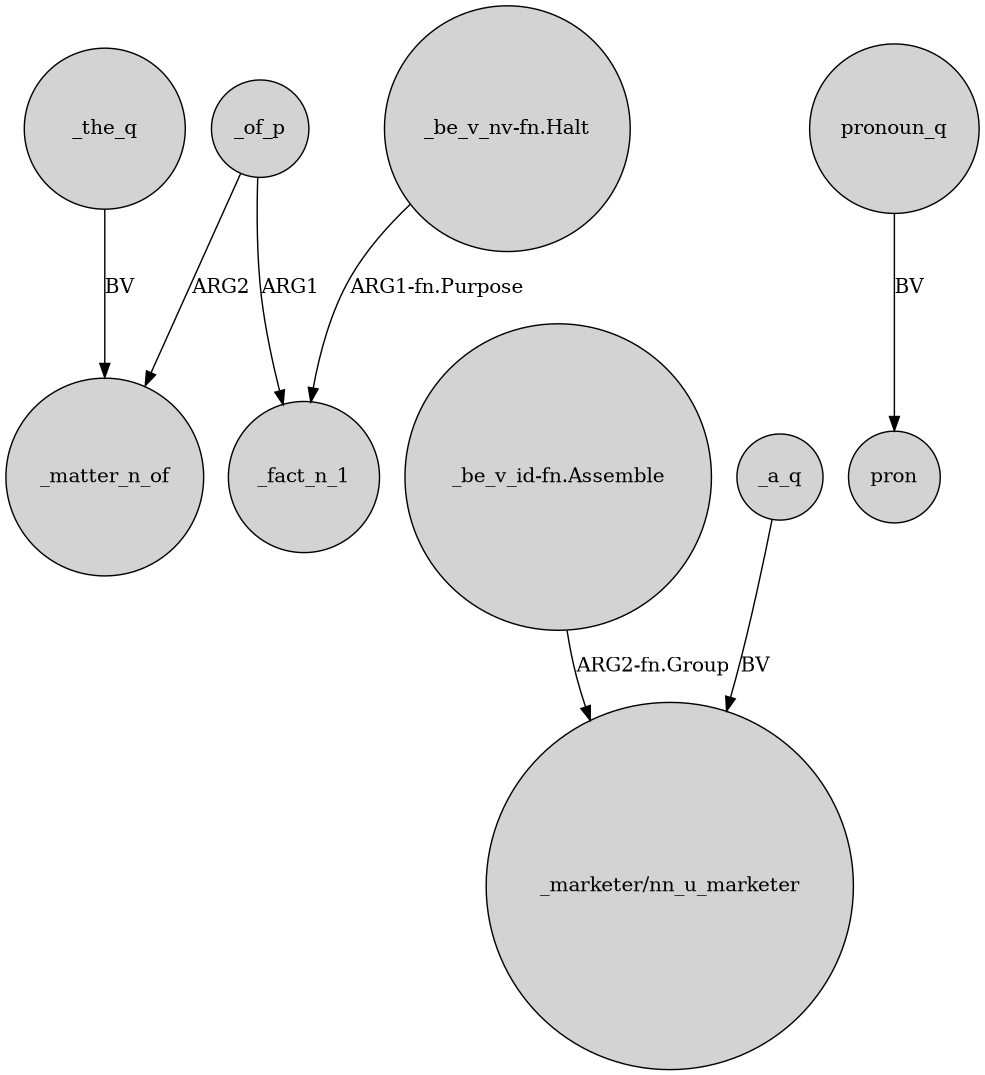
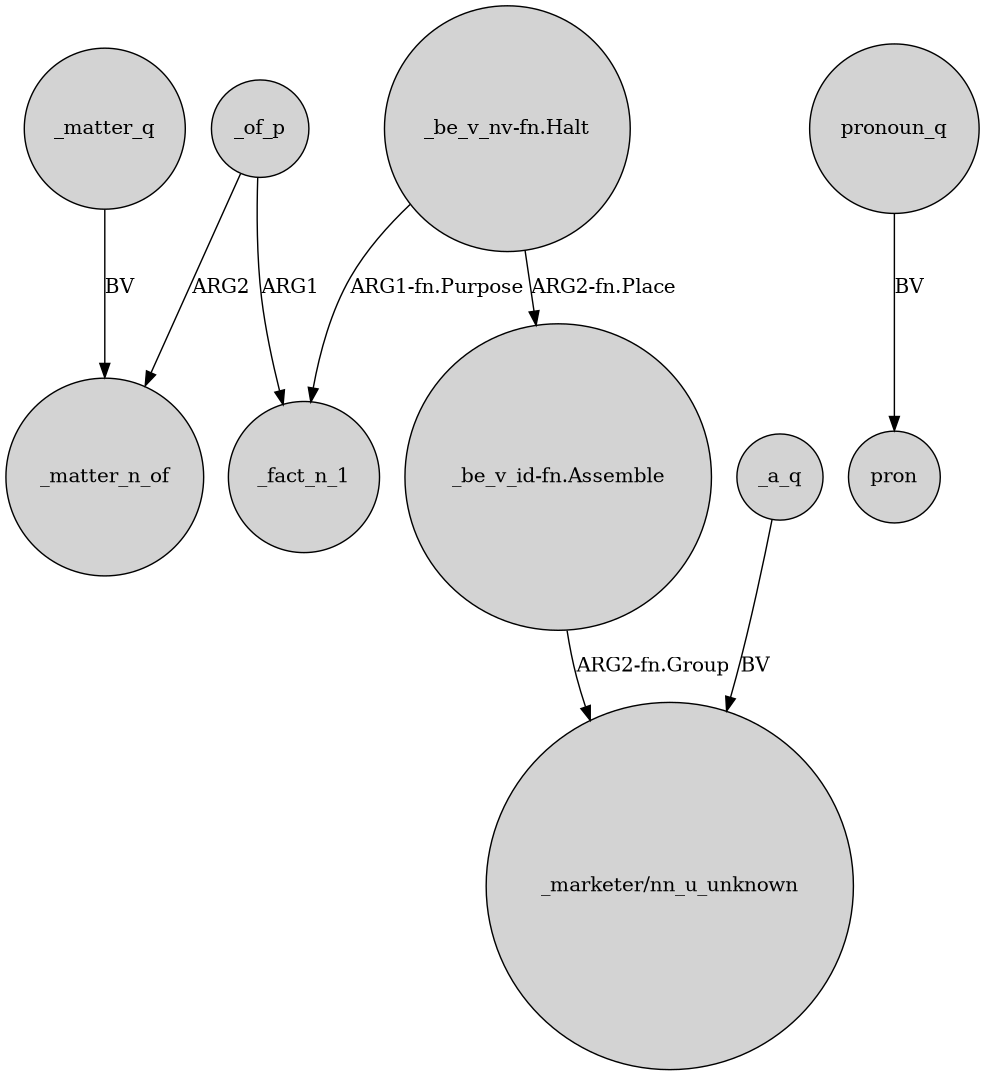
(105, 129) -> (105, 129)
none -> (530, 281)
(670, 886) -> (670, 886)
